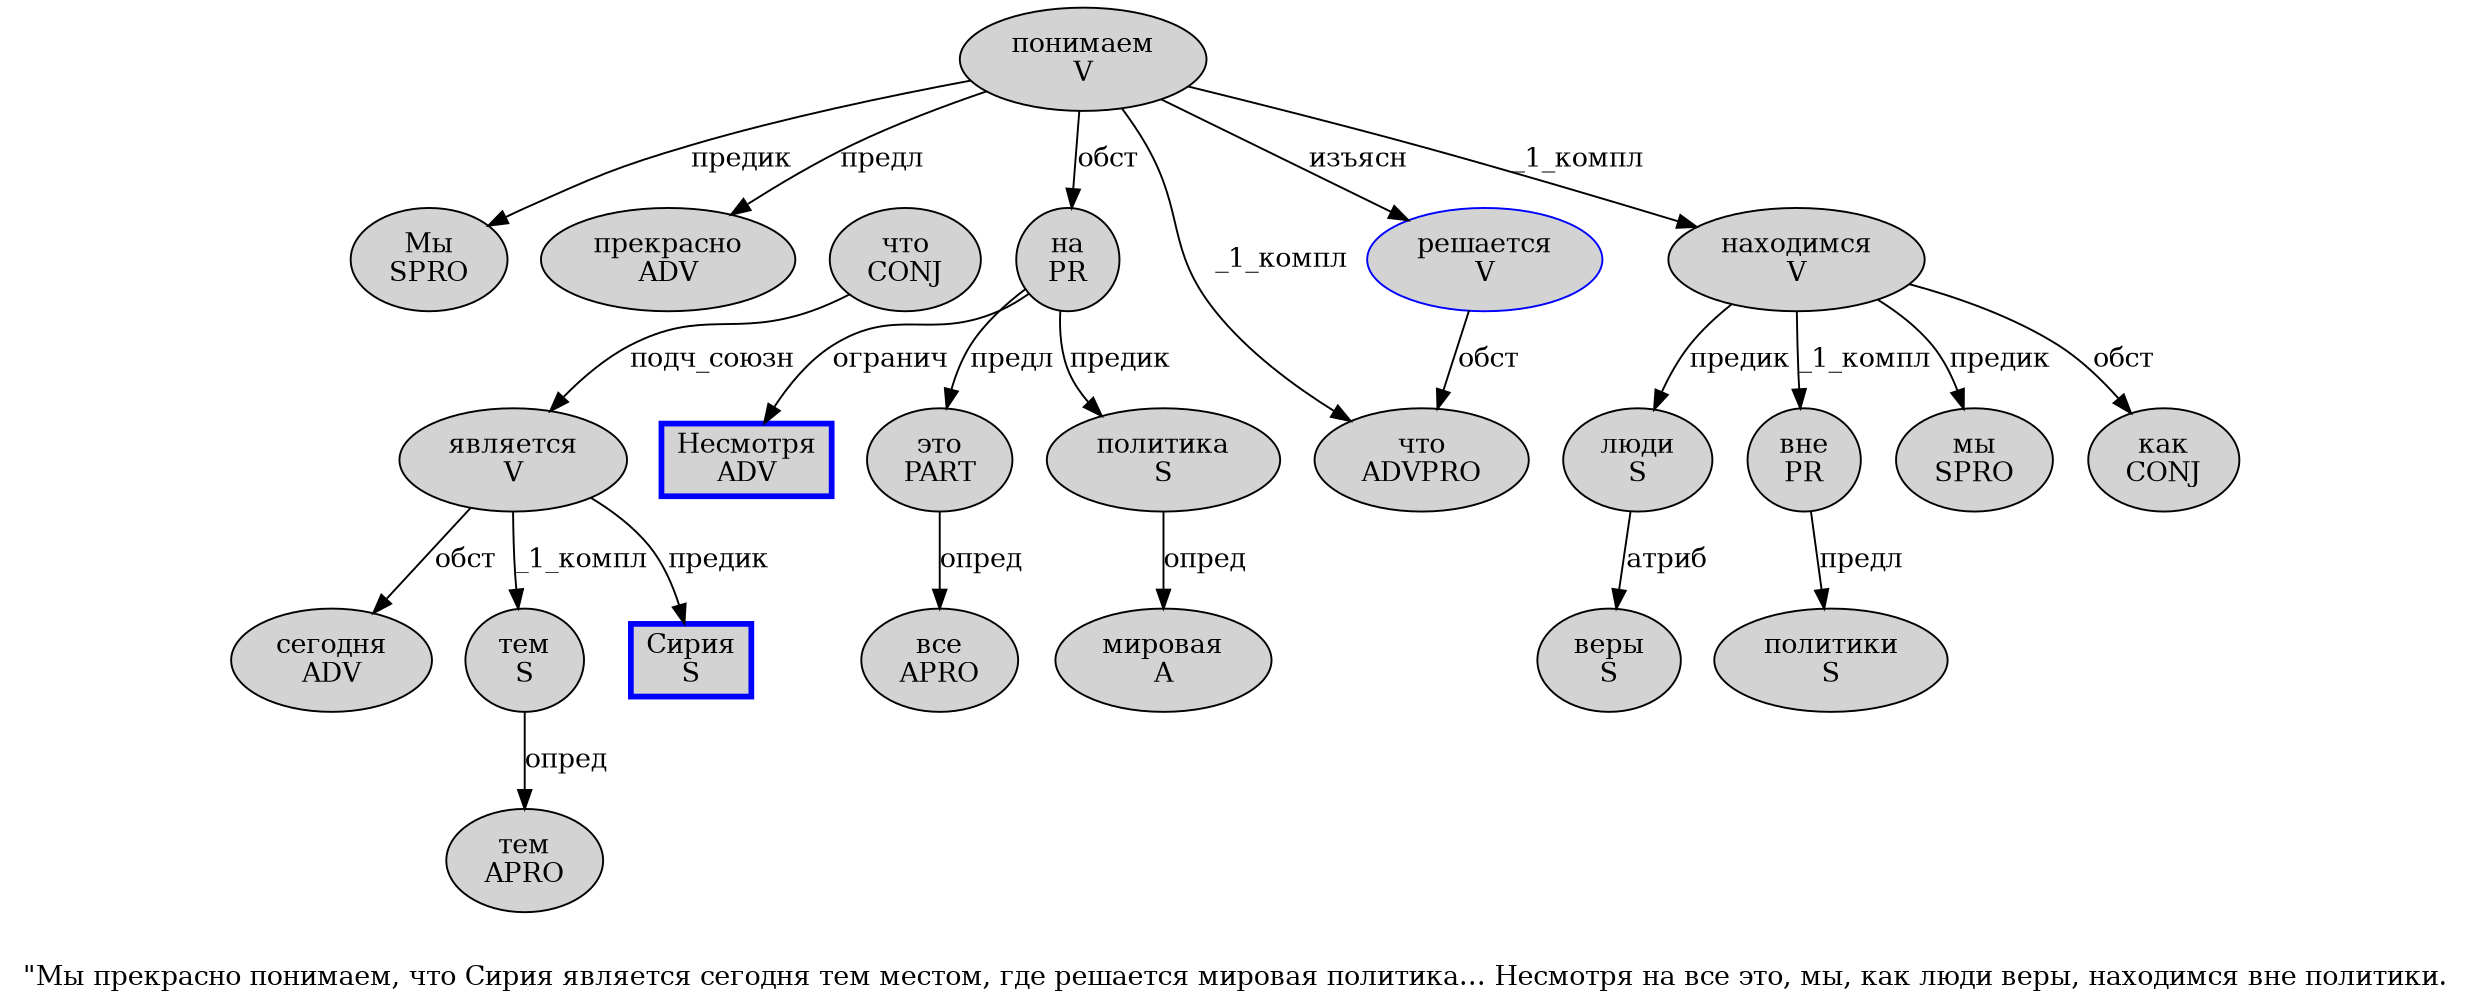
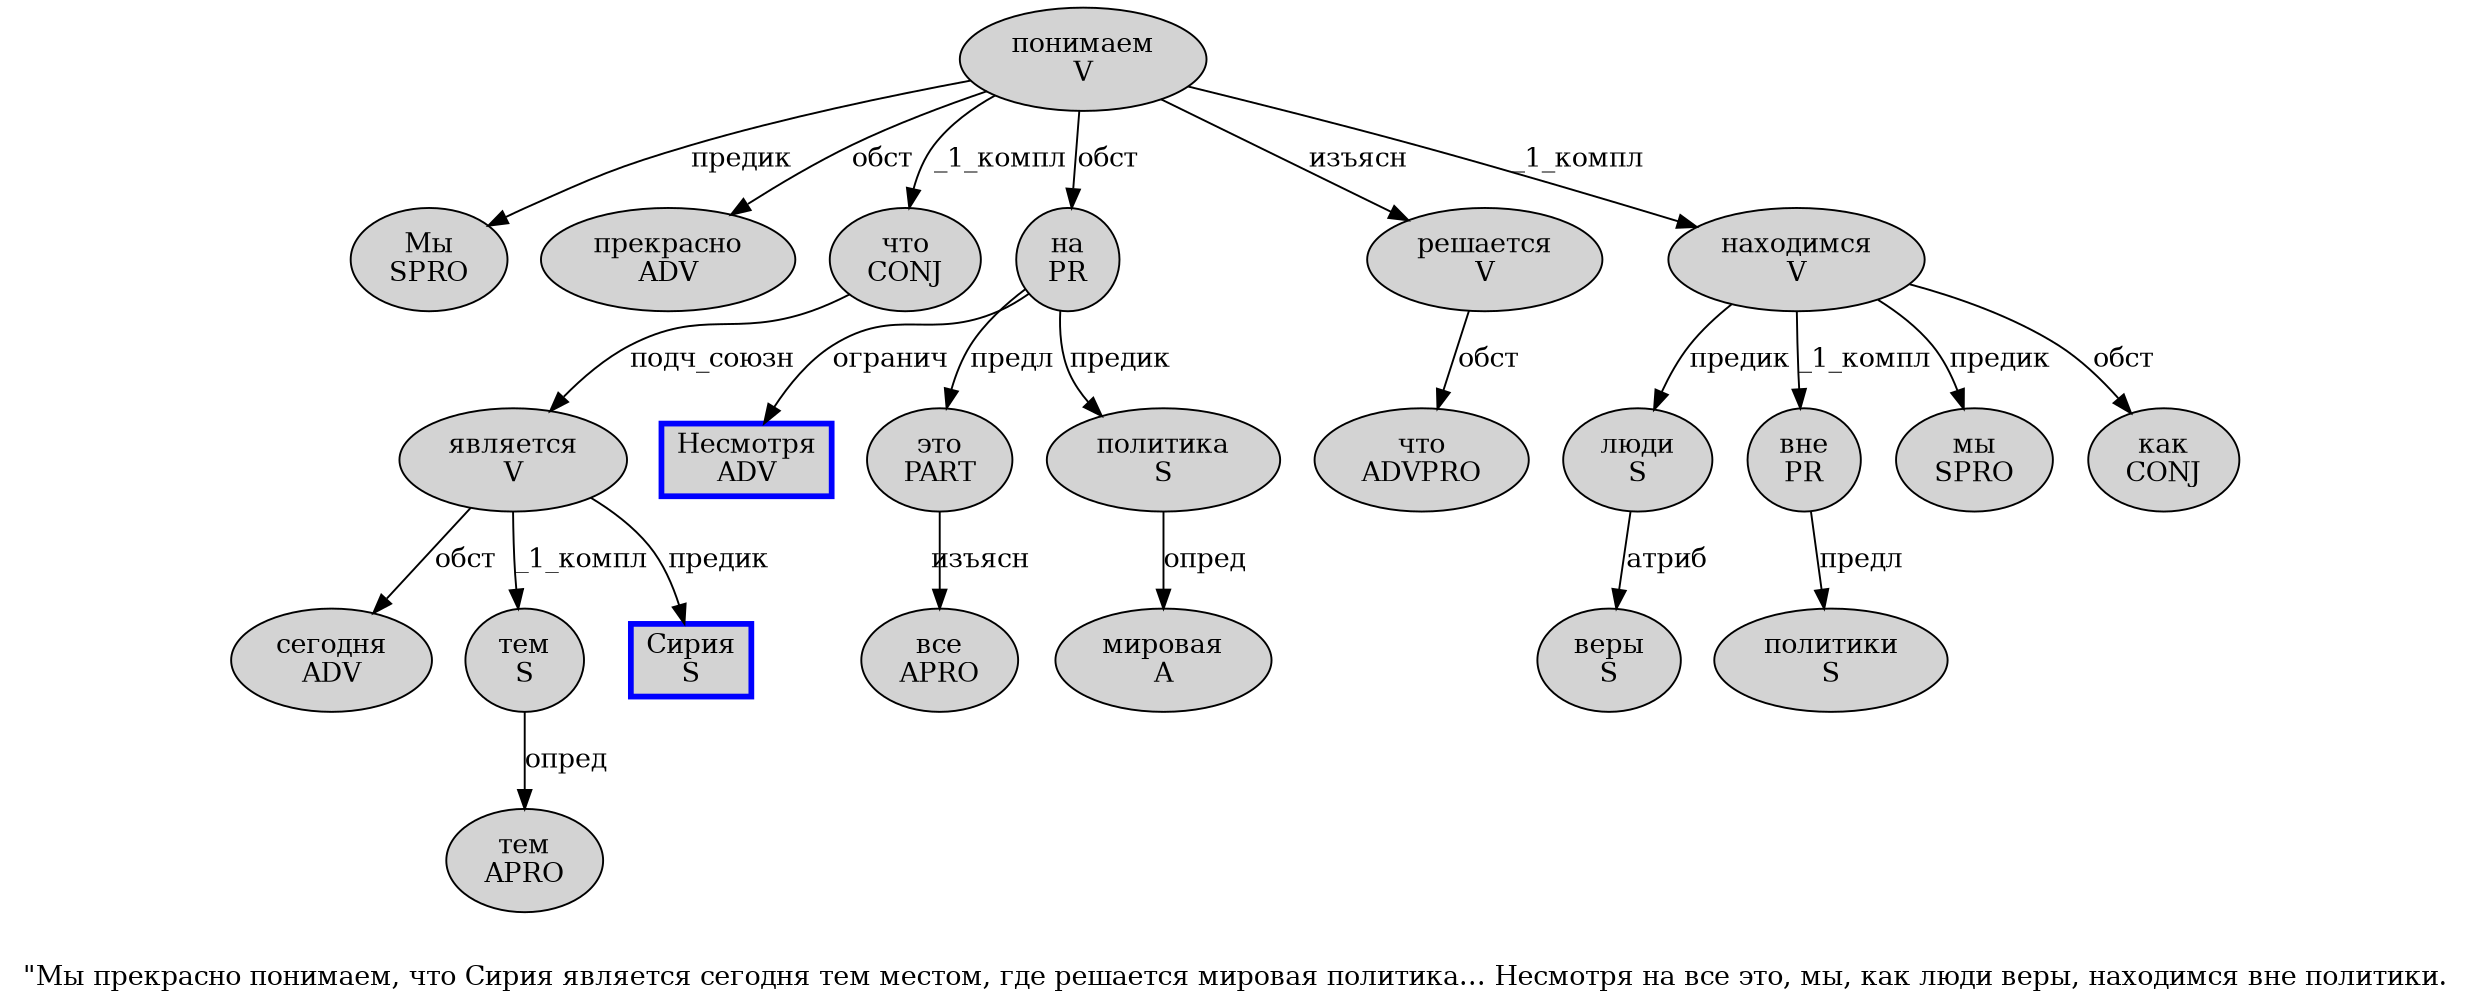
(882, 159) -> (882, 159)
(1485, 260) -> (1485, 260)
(1196, 282) -> (944, 134)
(981, 560) -> (981, 560)
